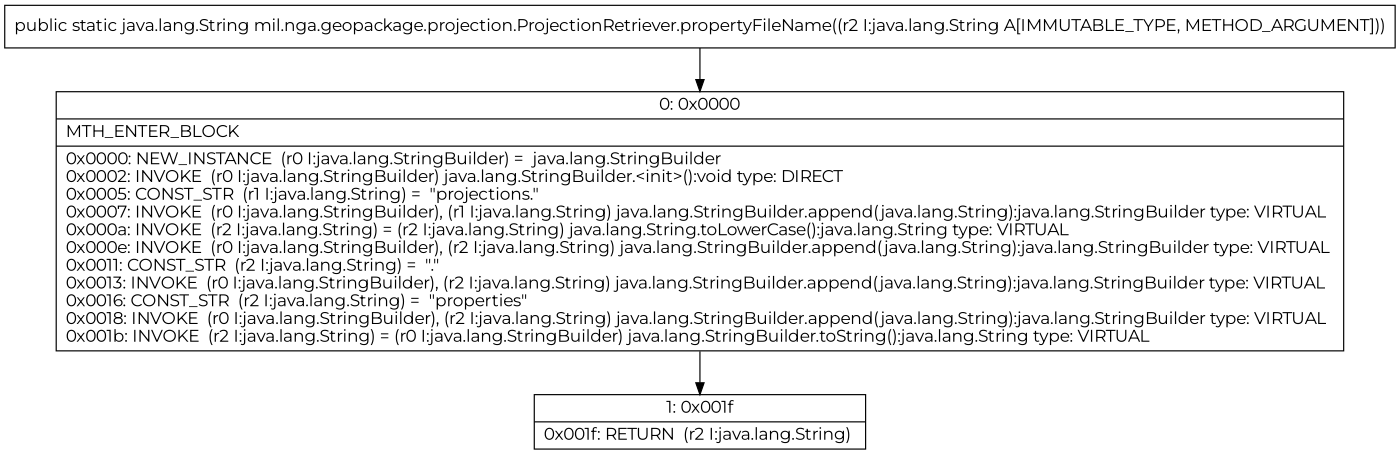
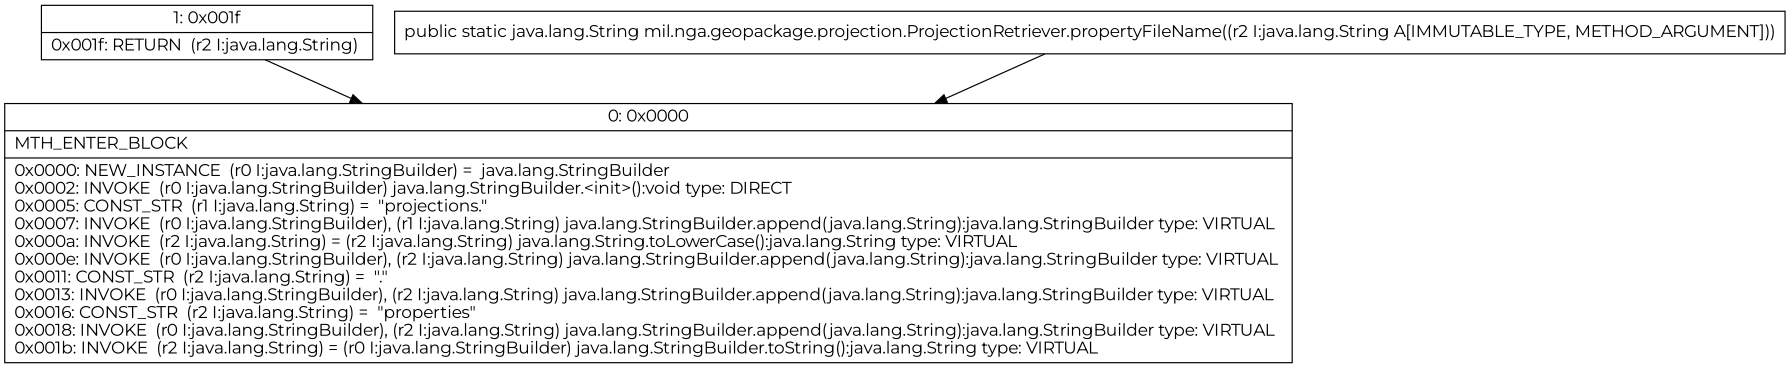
(700, 367) -> (308, 79)
